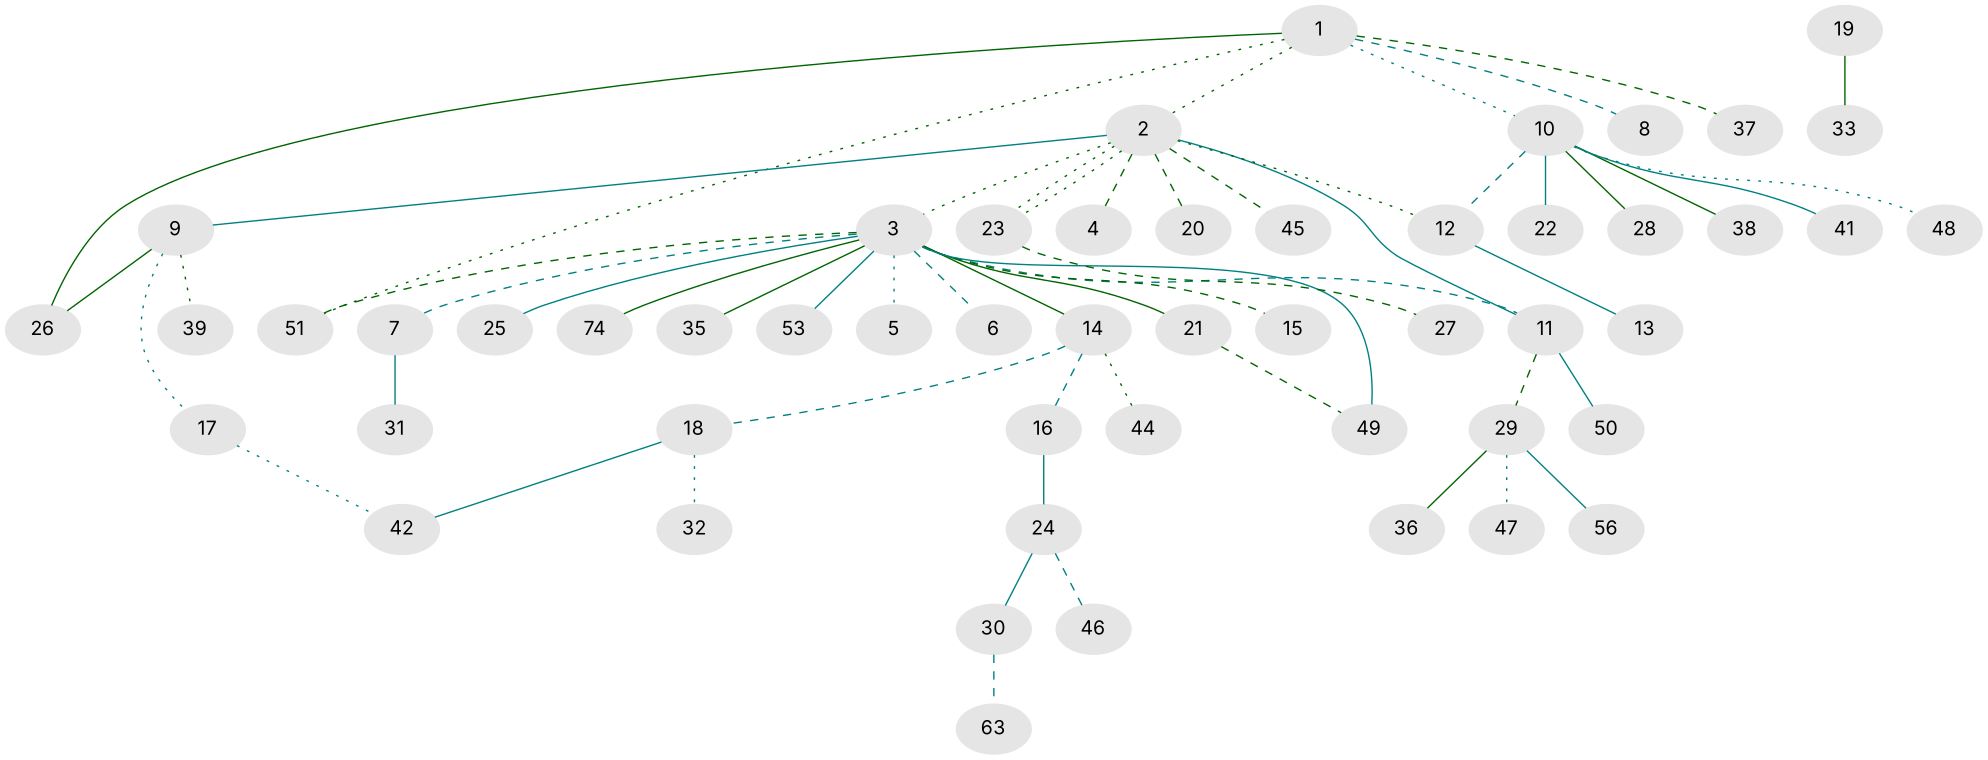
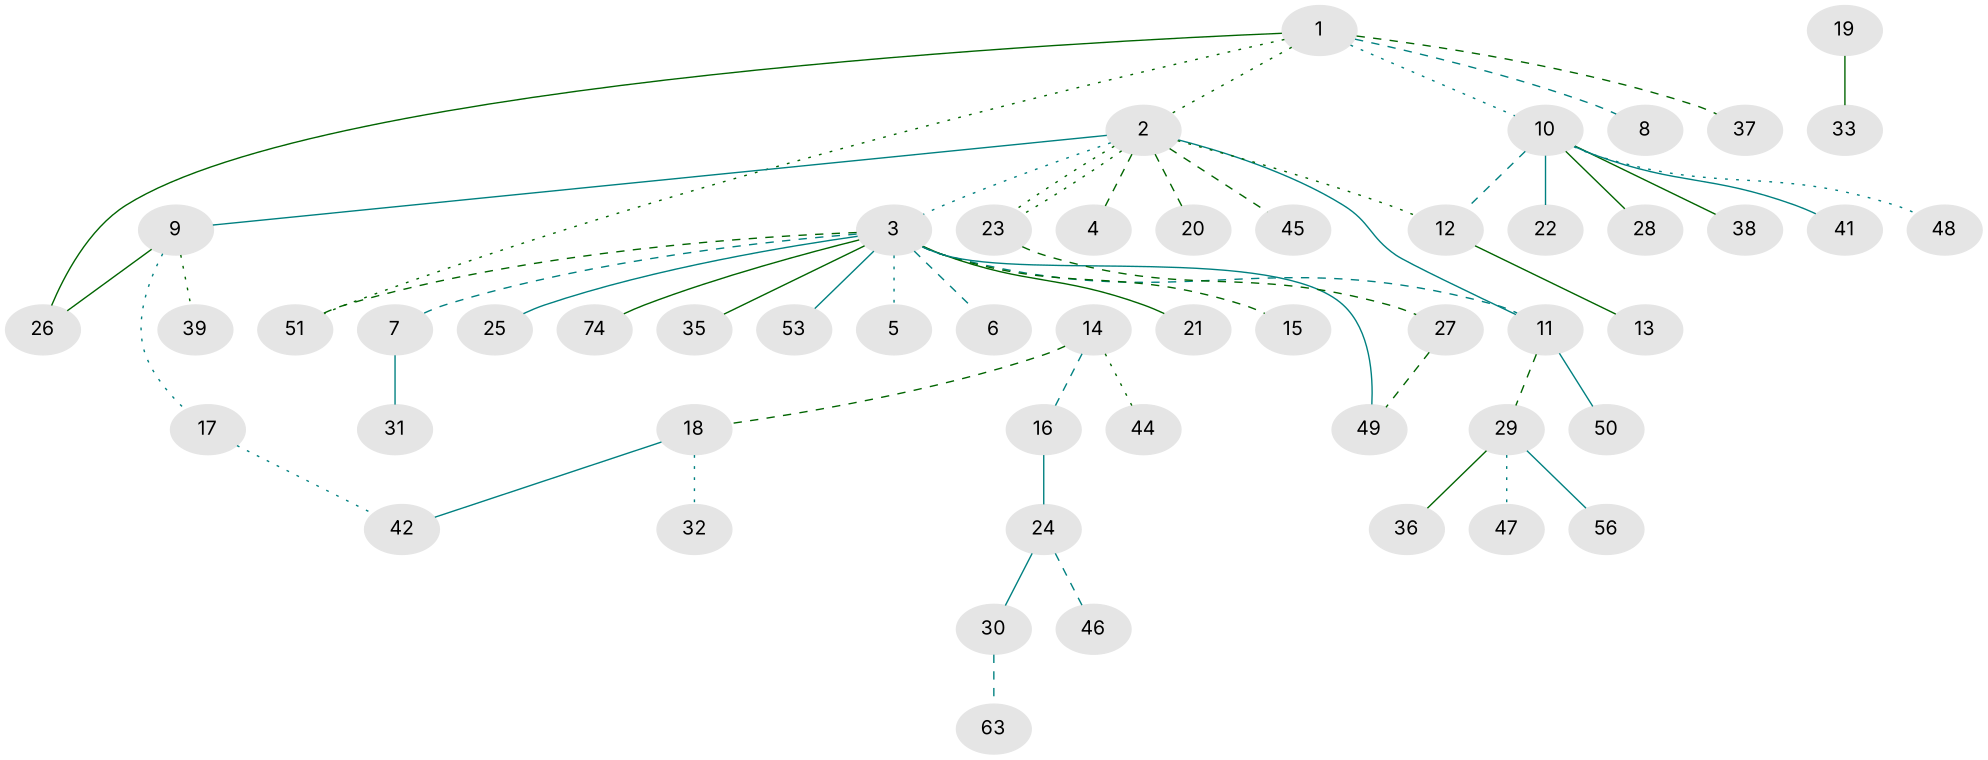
(1016, 177) -> (1016, 177)
(994, 280) -> none
(1545, 280) -> (1545, 280)
(1281, 380) -> (1408, 380)
(900, 393) -> (900, 393)
